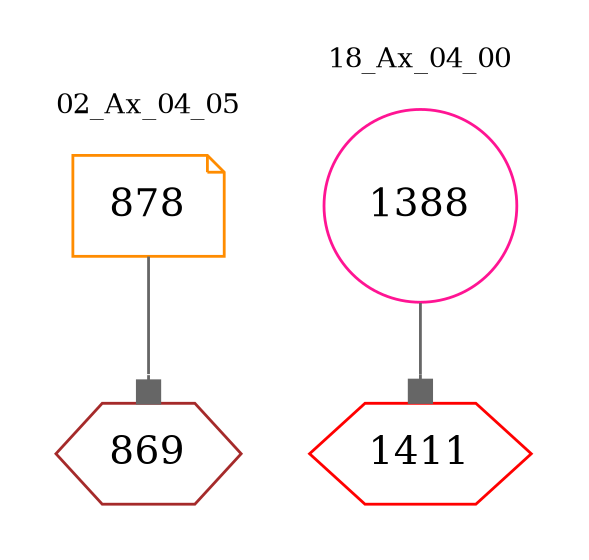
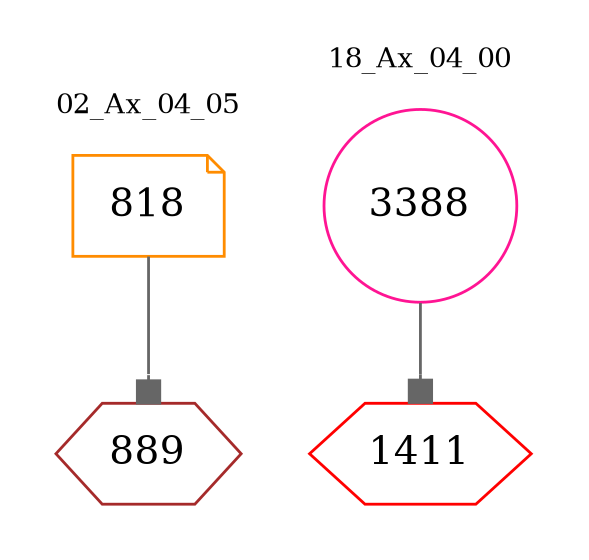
(149, 206) -> (149, 206)
(420, 206) -> (420, 206)
(149, 454) -> (149, 454)
